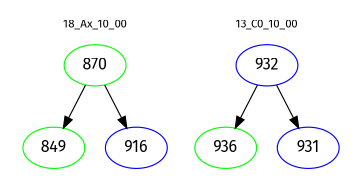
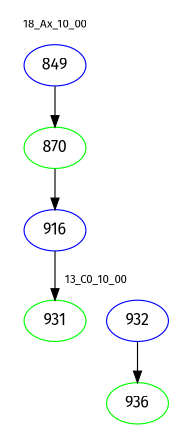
(77, 101) -> (55, 101)
(285, 101) -> (55, 276)
(54, 148) -> (55, 65)
(308, 148) -> (55, 321)
